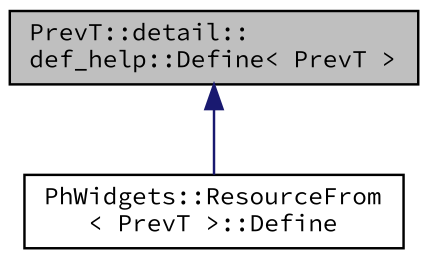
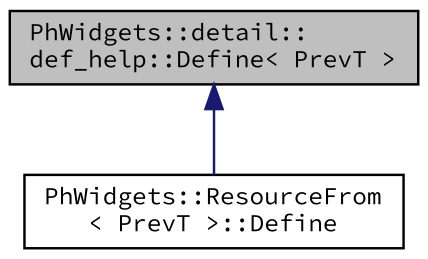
(214, 48) -> (214, 48)
